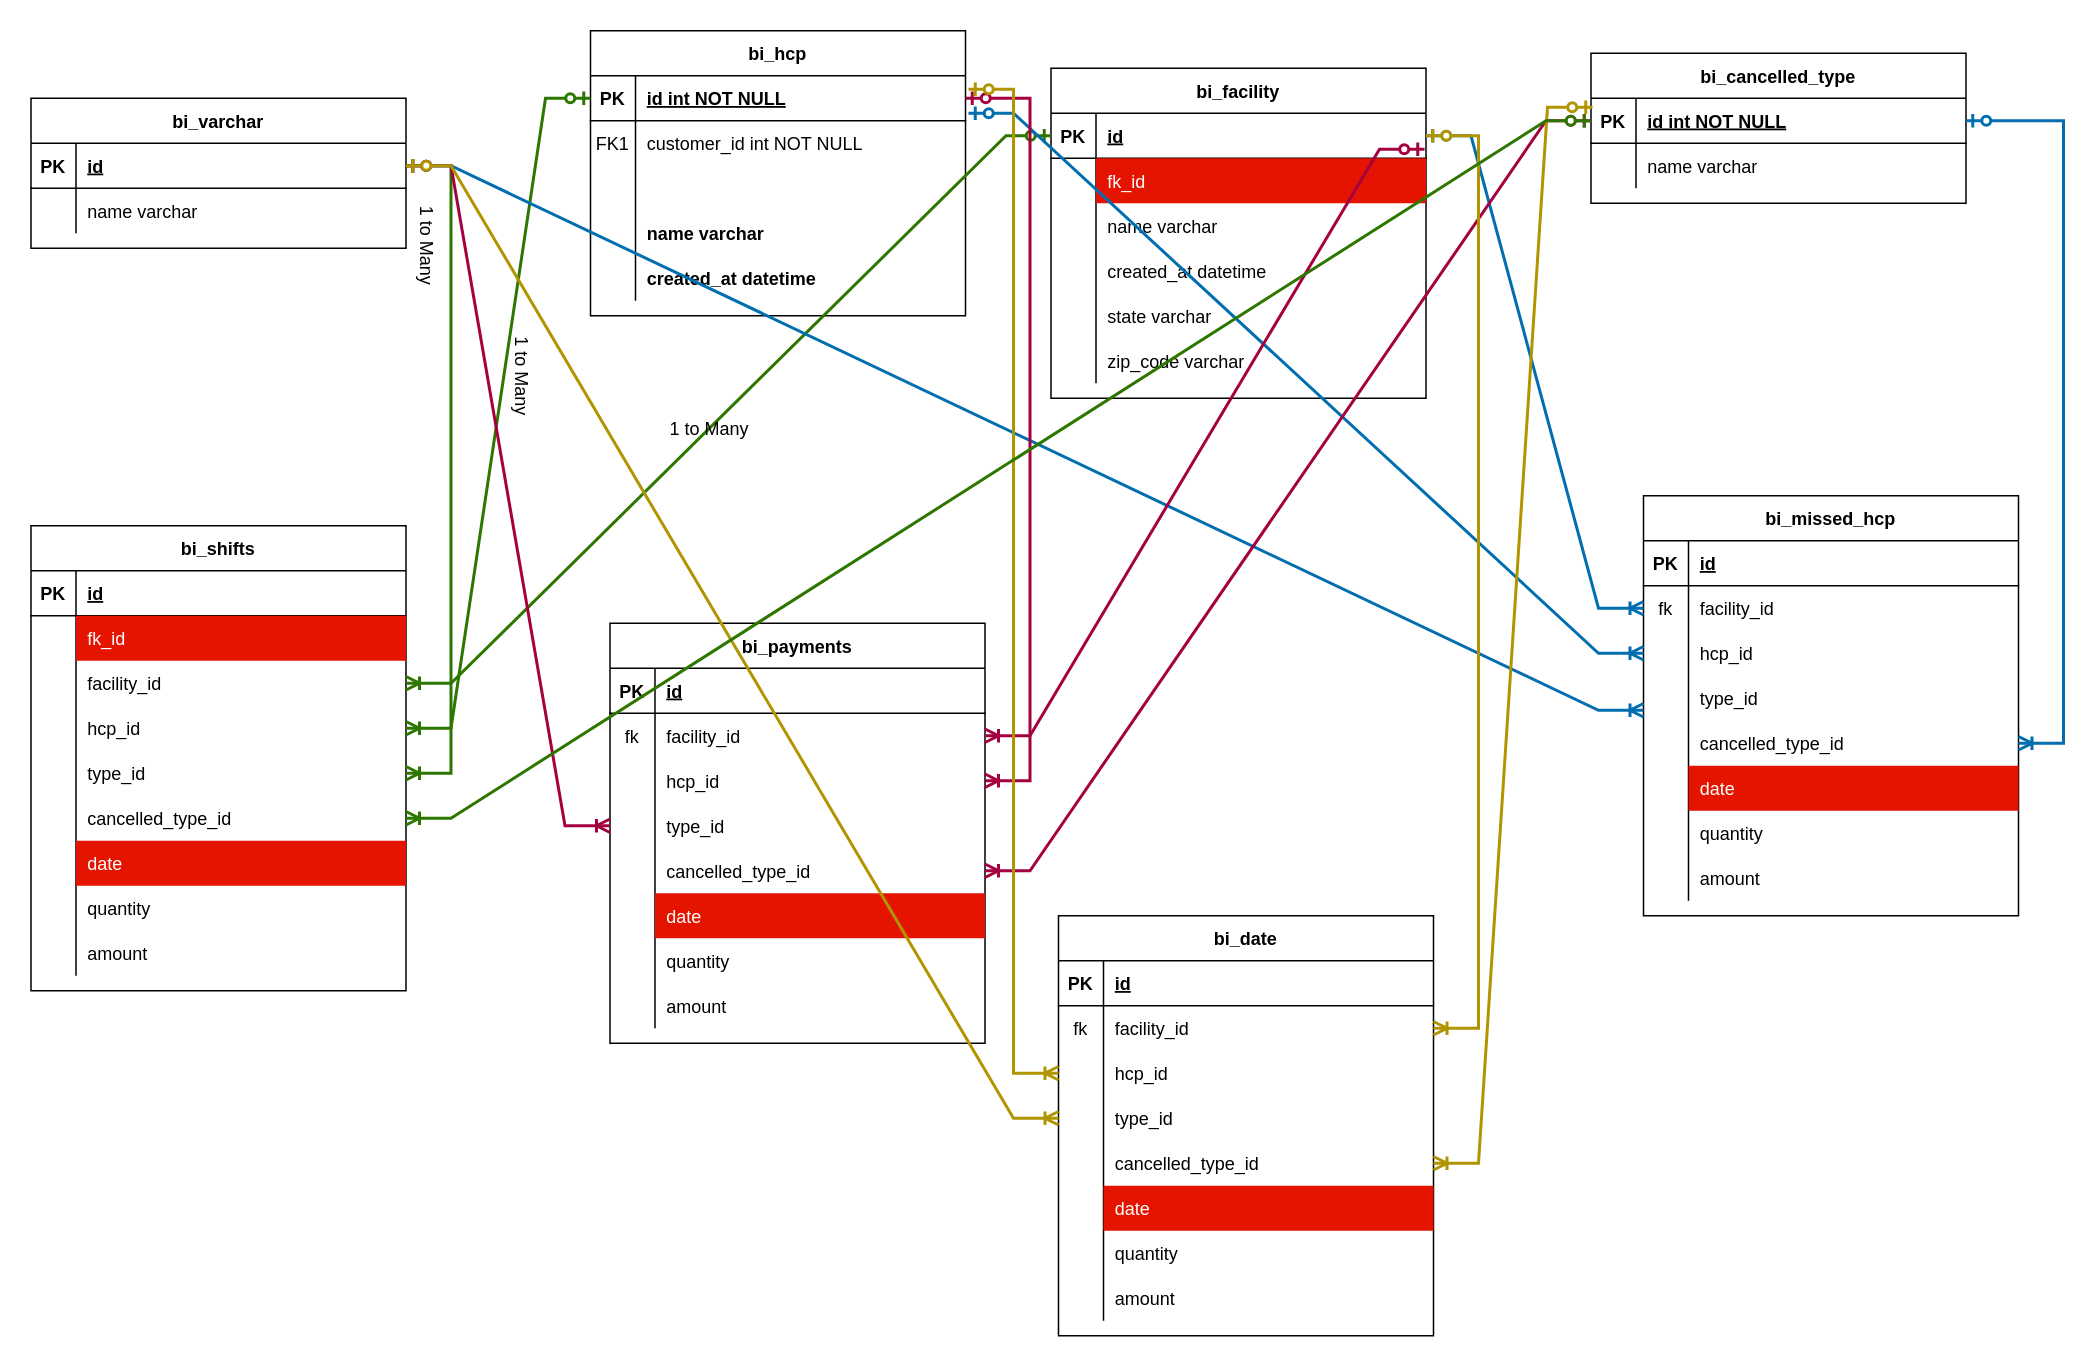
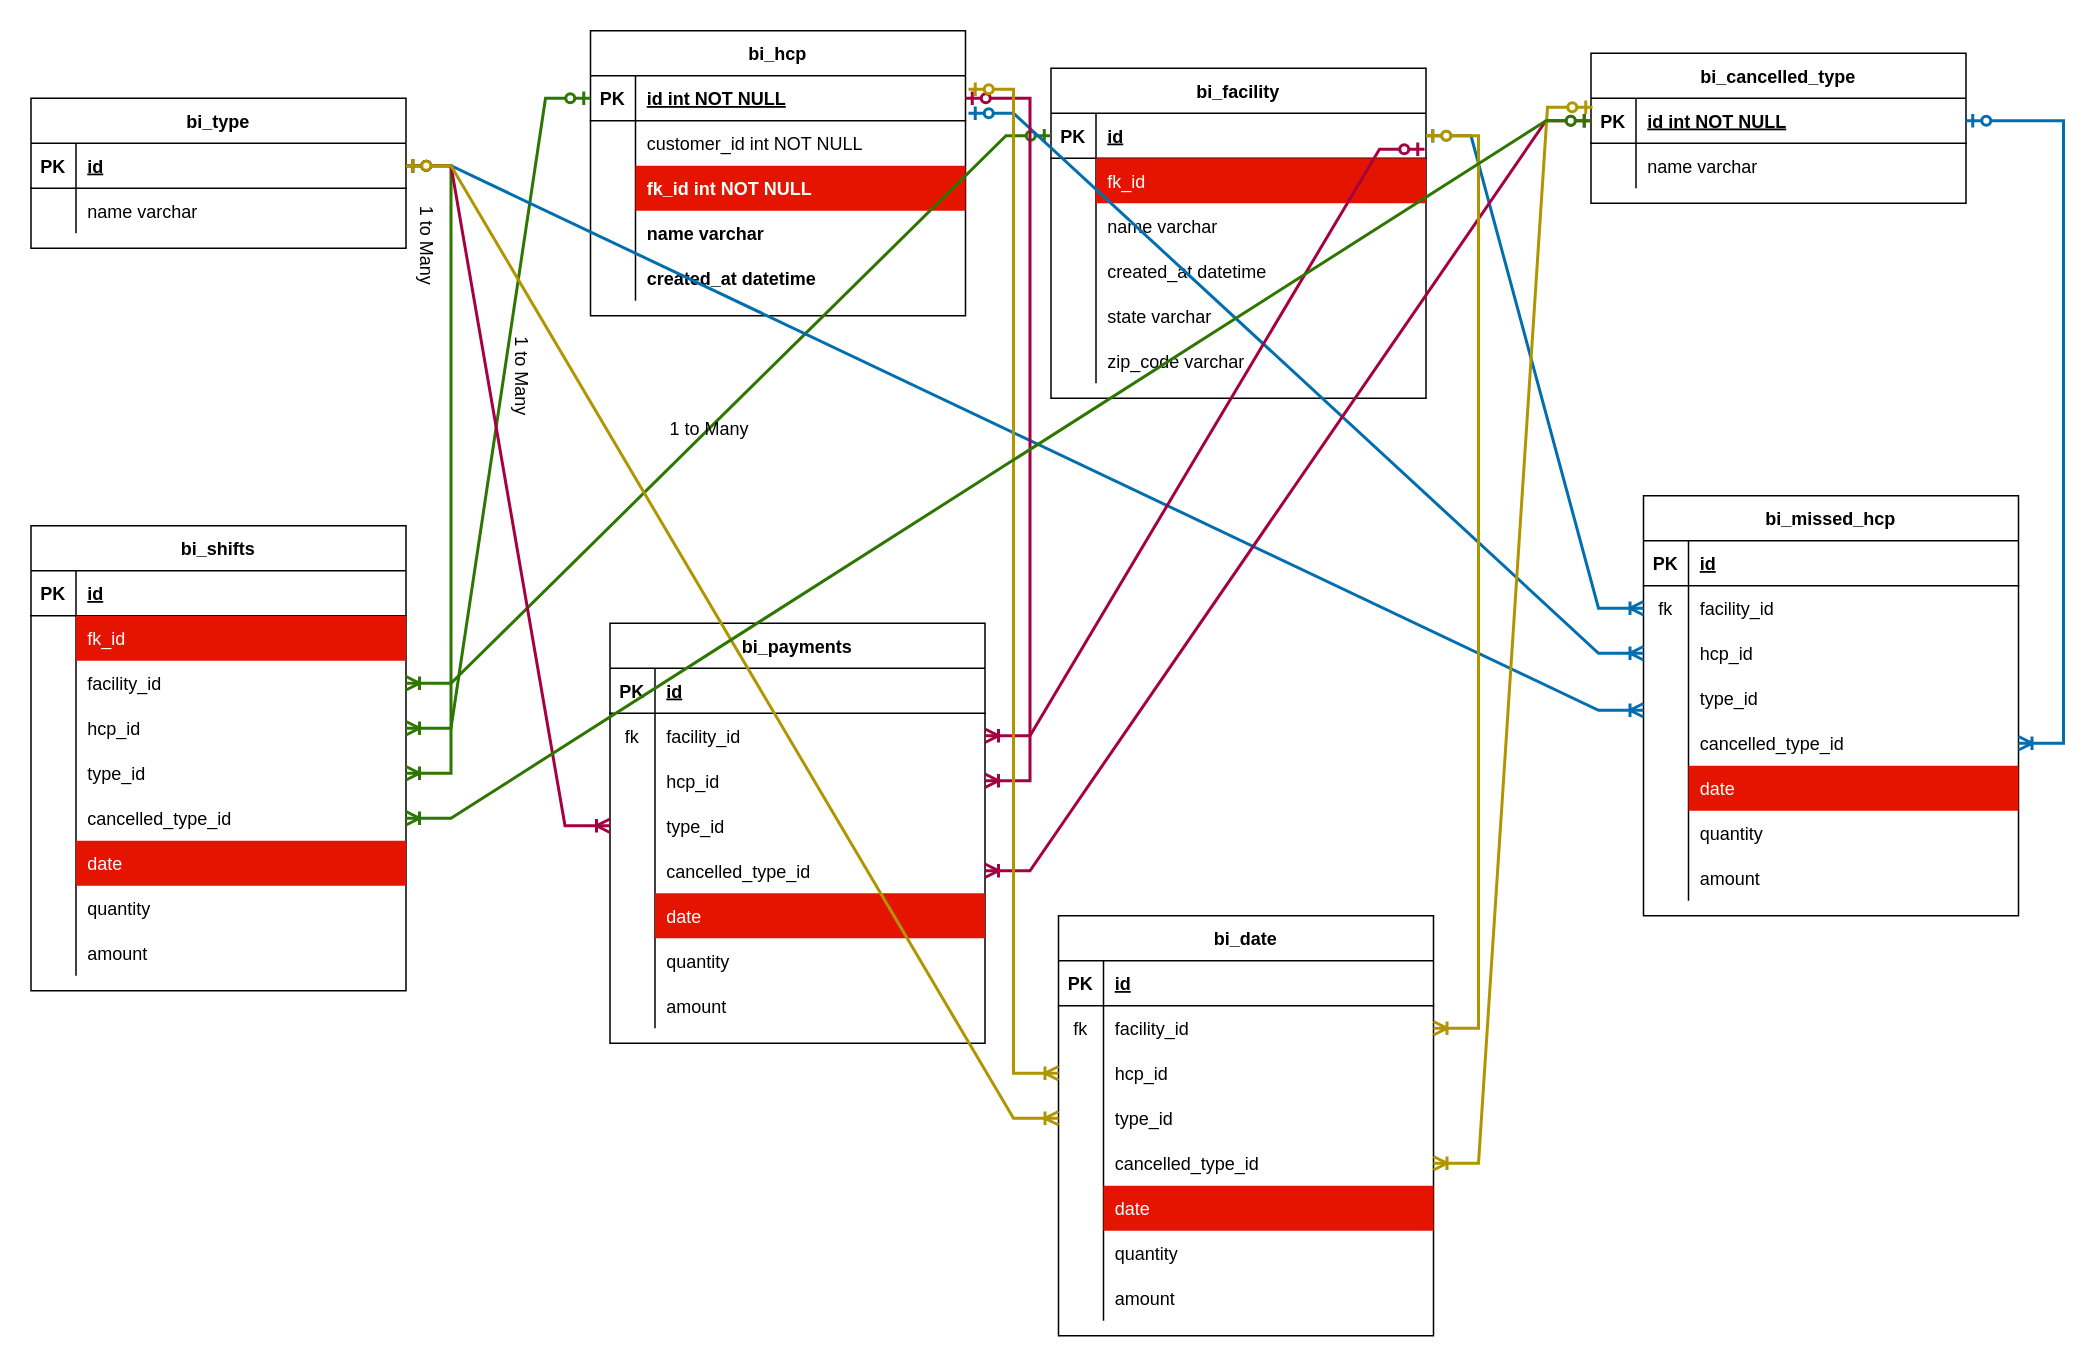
(218, 122) -> (218, 122)
(613, 143) -> none
none -> (800, 188)
